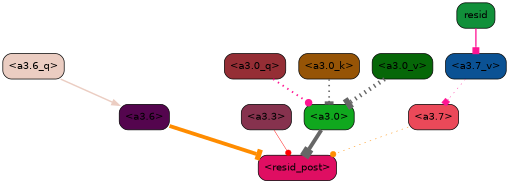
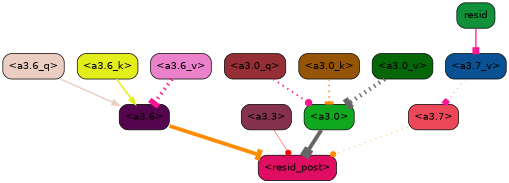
none -> (108, 66)
none -> (181, 66)
(329, 90) -> (329, 90)
